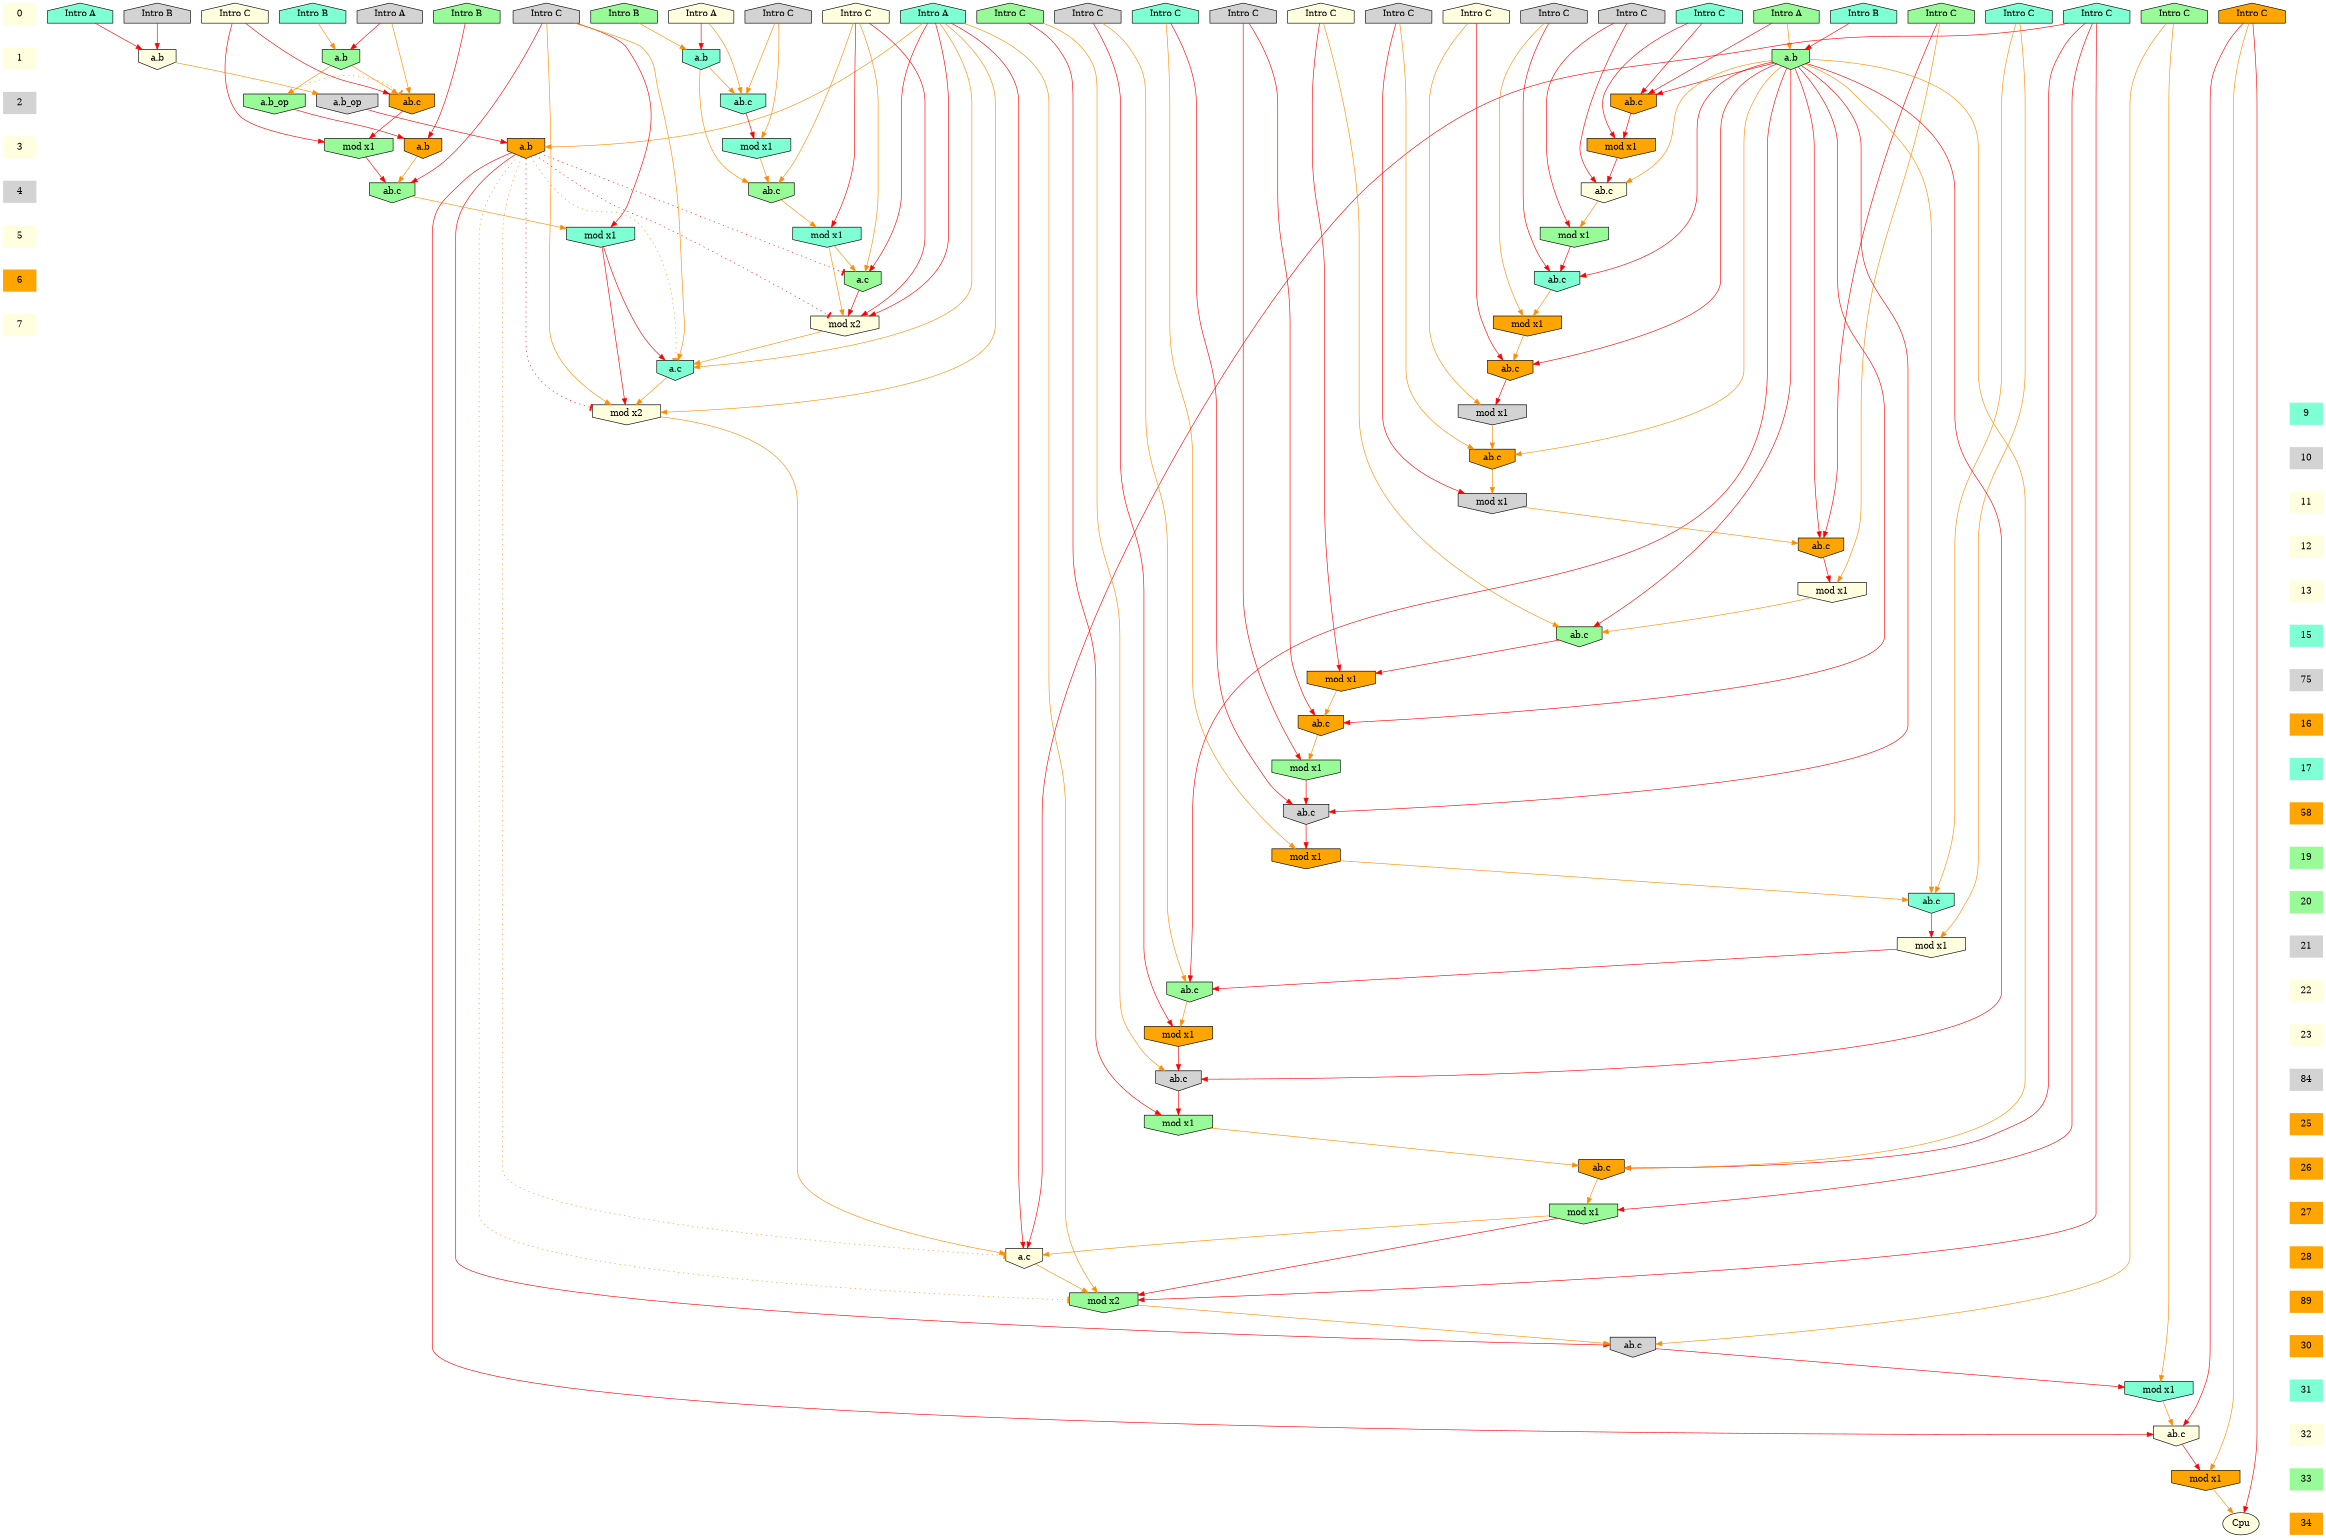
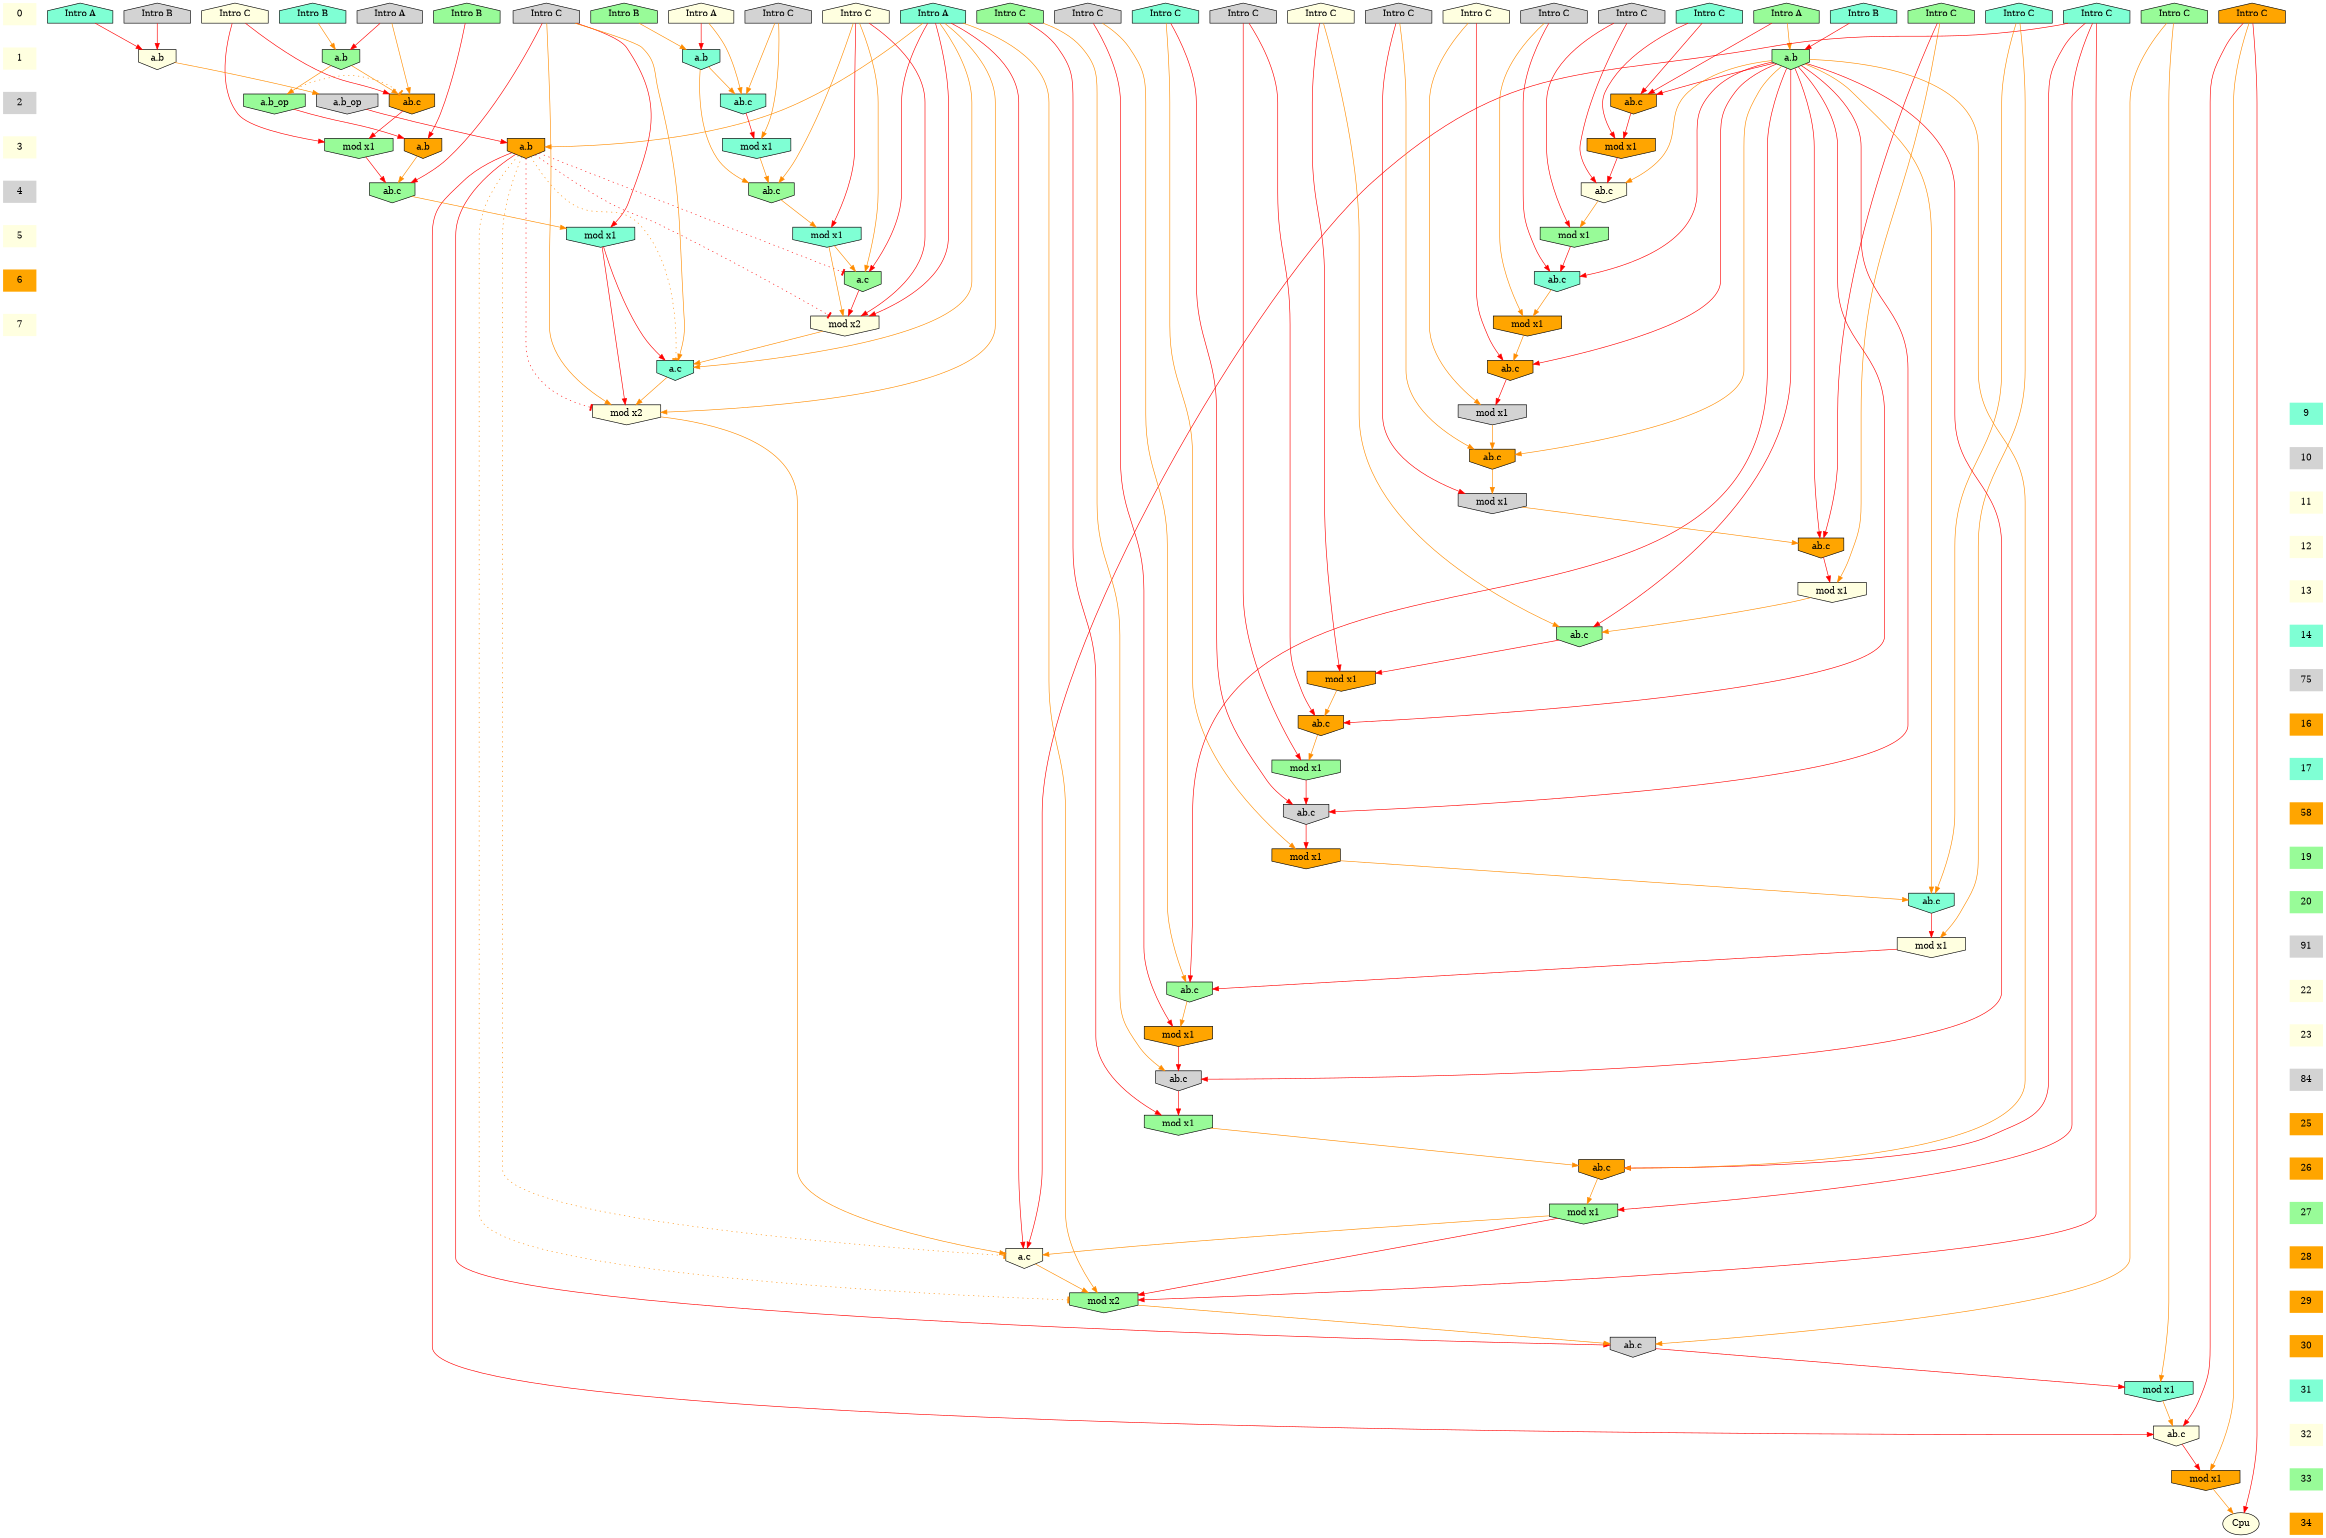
(2306, 636) -> (2306, 636)
(2306, 947) -> (2306, 947)
(2306, 1213) -> (2306, 1213)
(2306, 1302) -> (2306, 1302)
